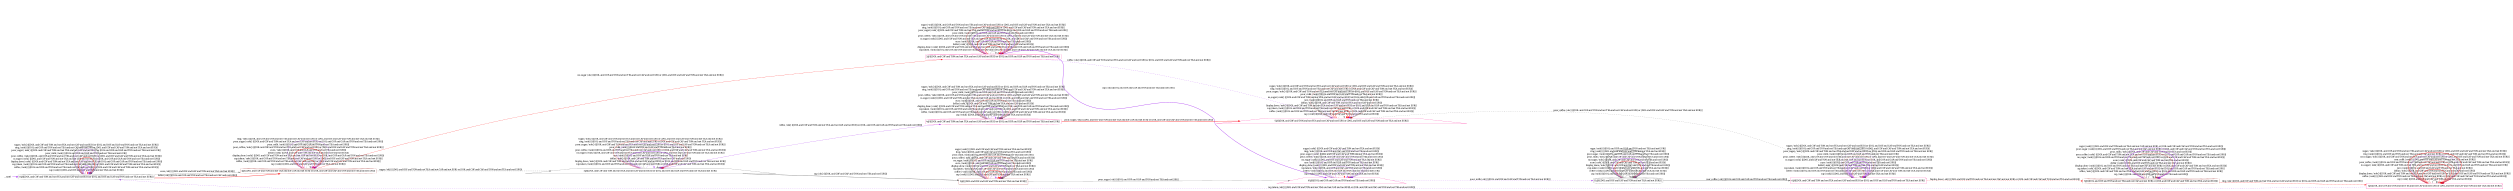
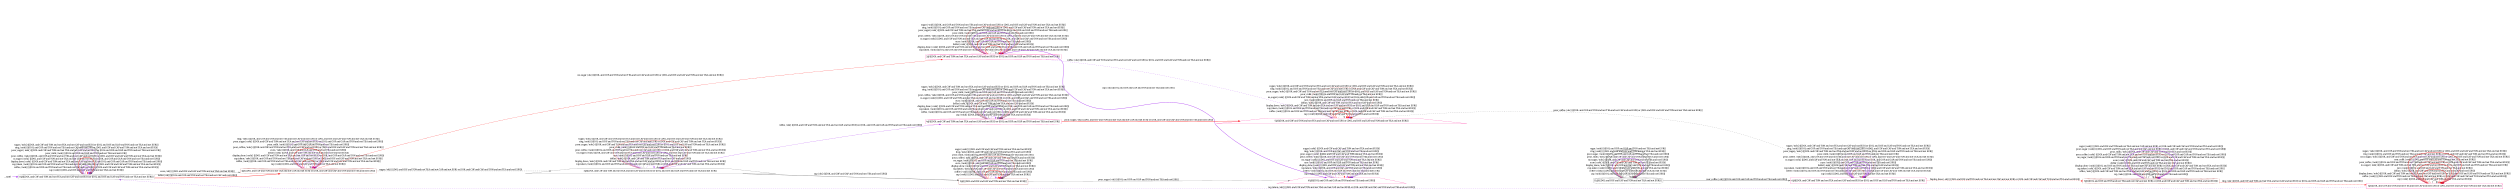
(1492, 181) -> none
